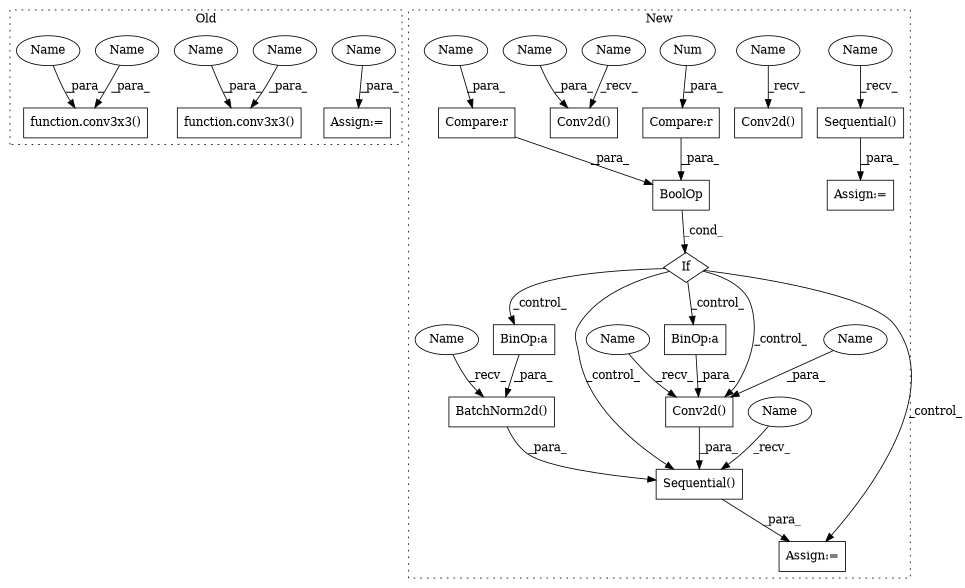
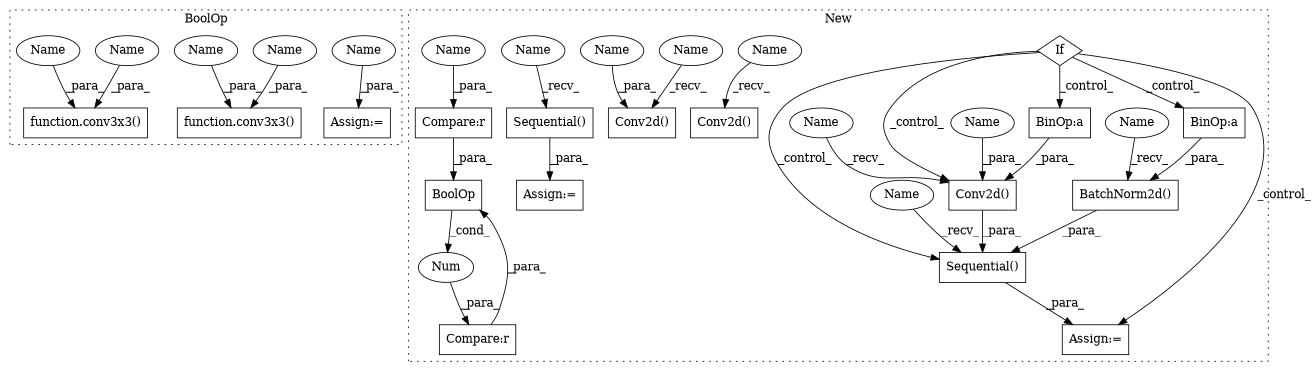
(206, 20) -> (206, 20)
(683, 227) -> (450, 227)
